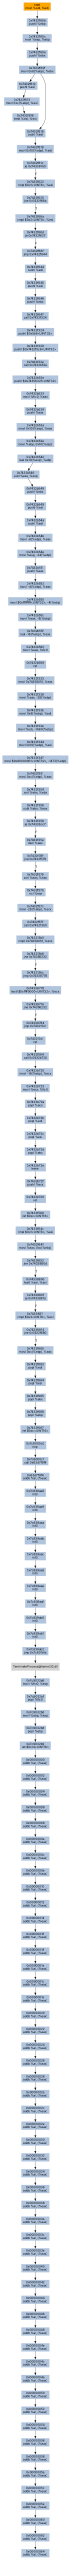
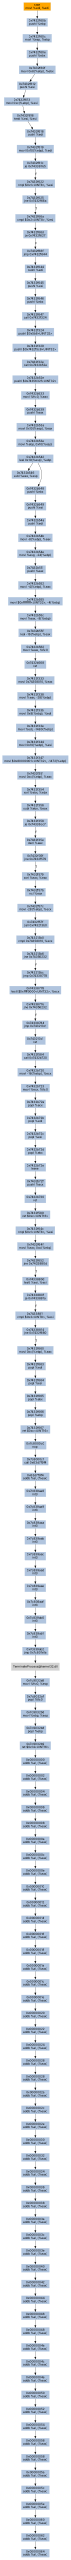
(45, 101) -> (30, 124)
(30, 482) -> (42, 474)
